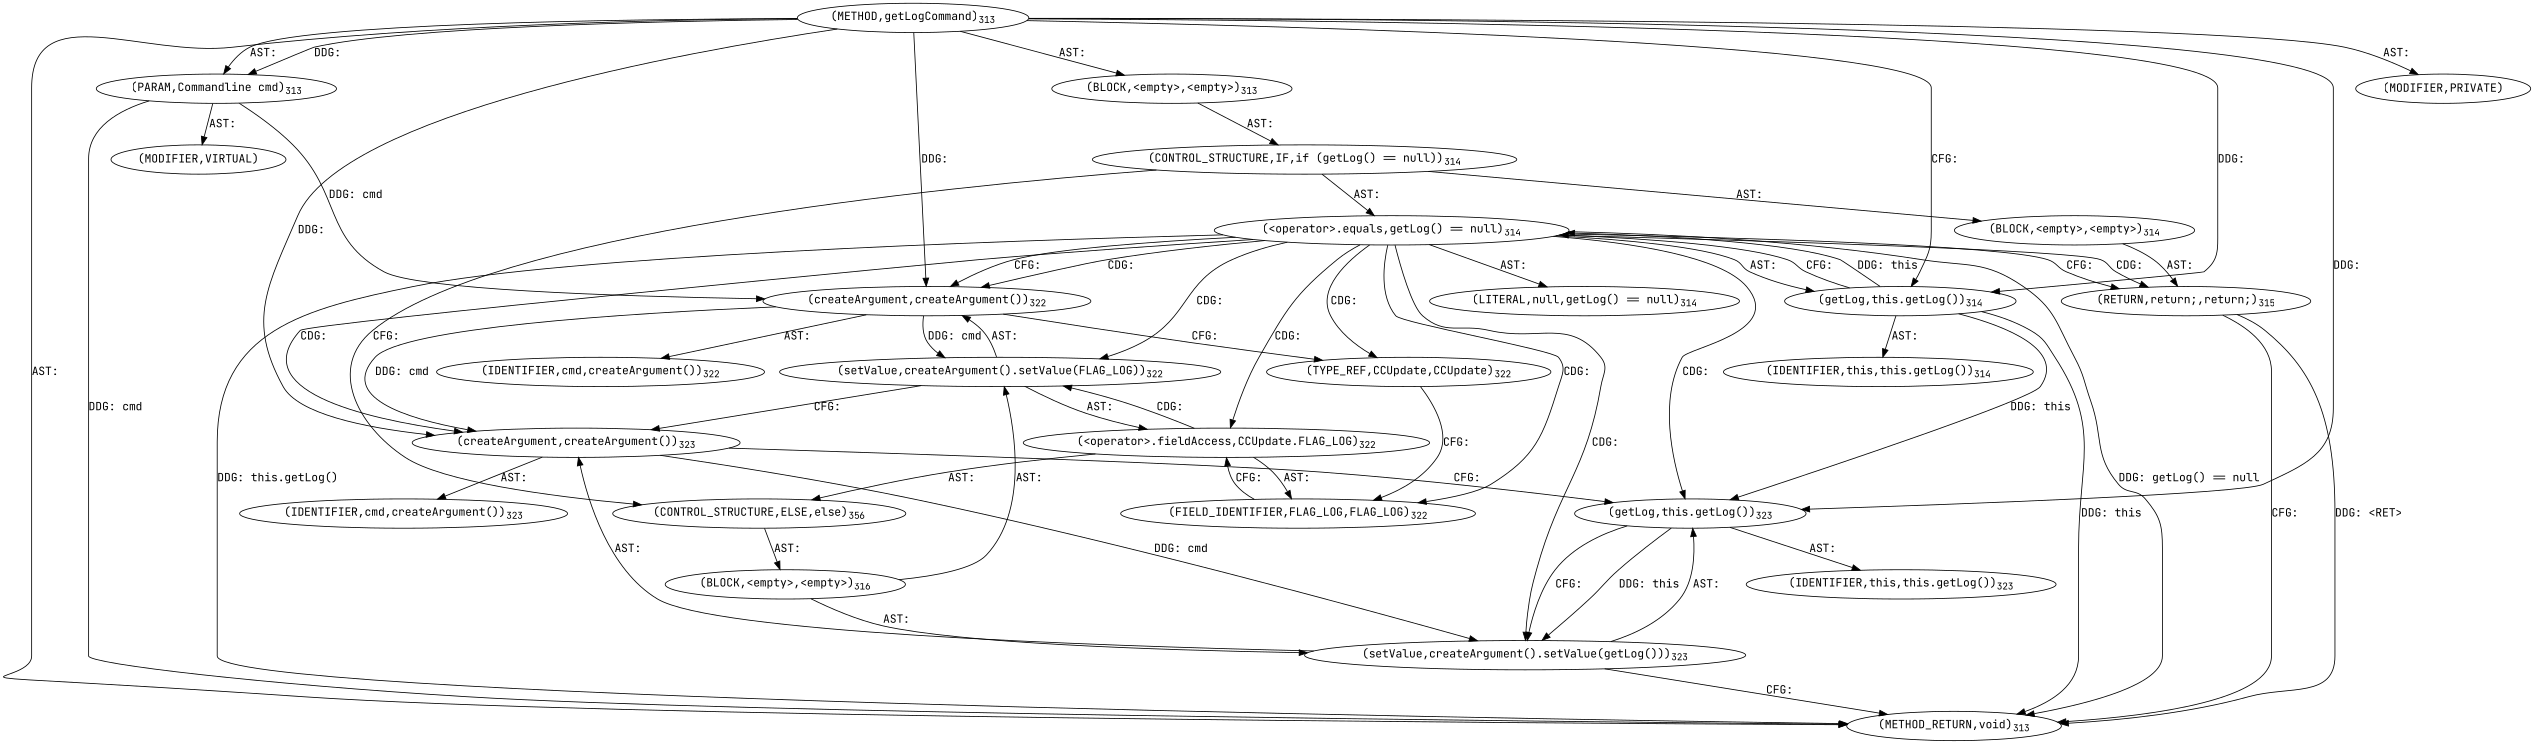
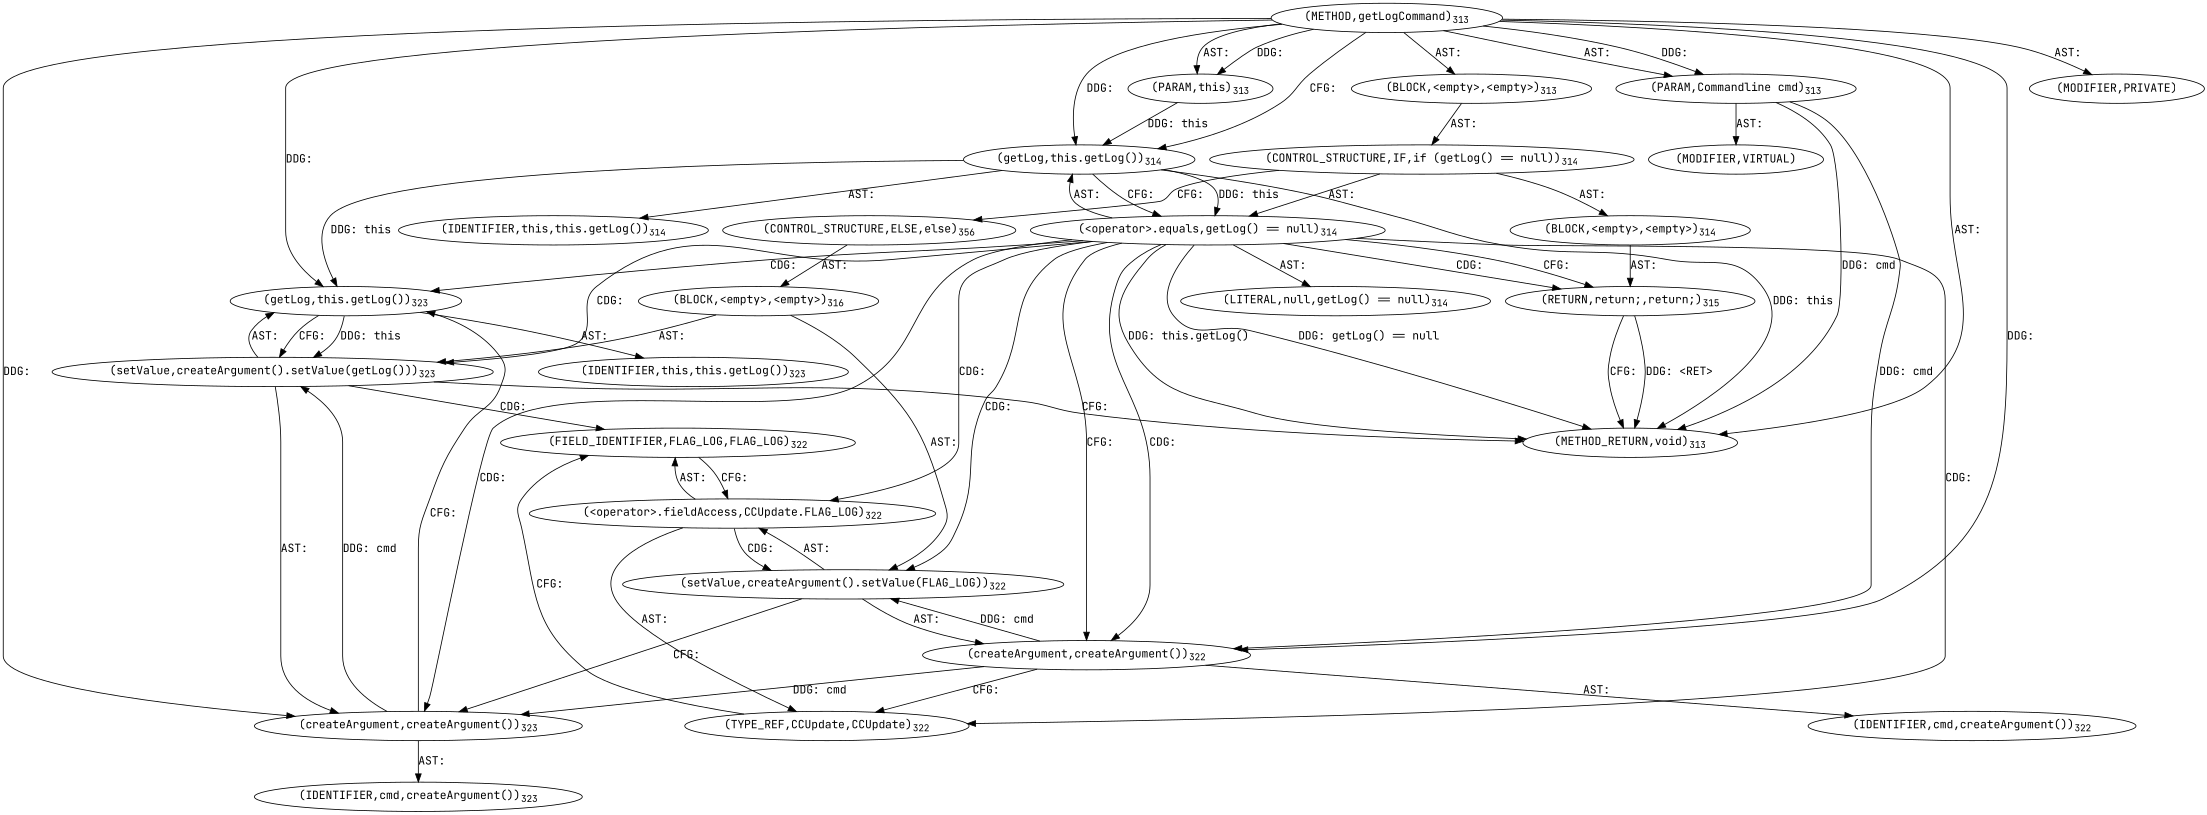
none -> (1200, 89)
(1549, 353) -> (472, 407)
(957, 471) -> (649, 631)
